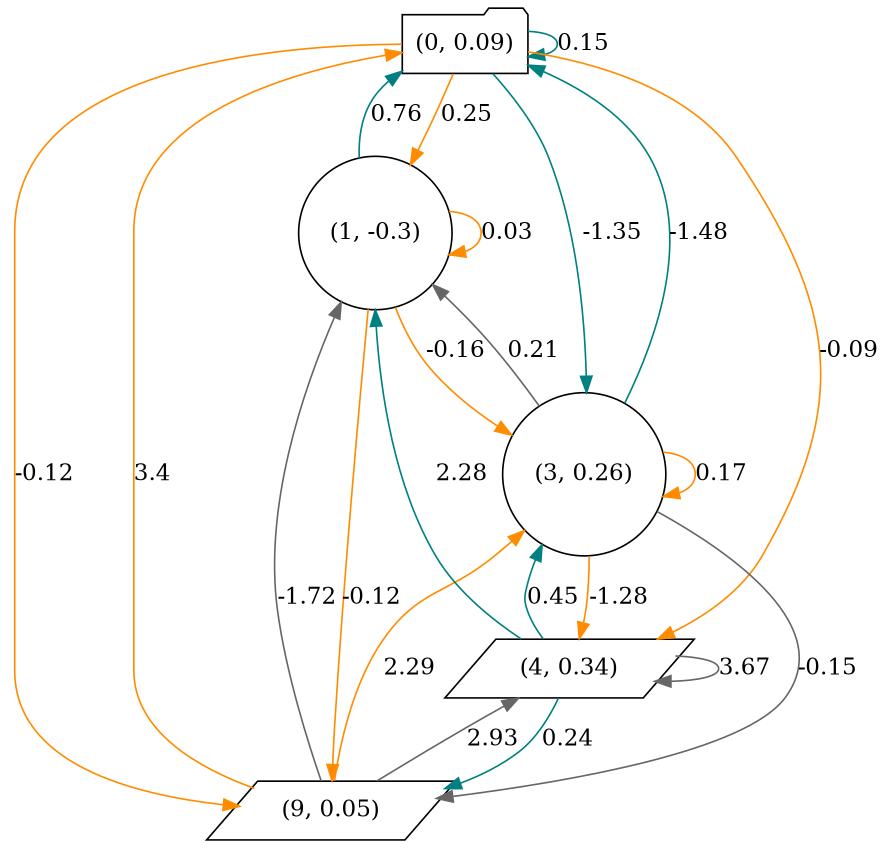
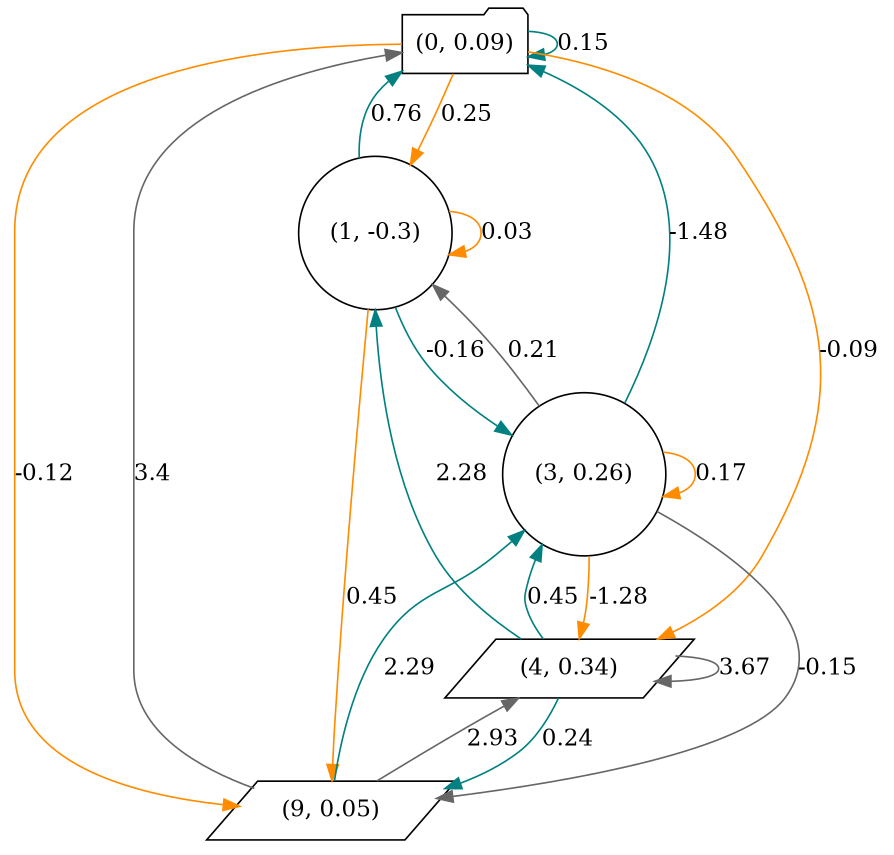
(567, 215) -> none
(134, 374) -> (134, 374)
(436, 375) -> (436, 375)
(275, 548) -> none
(372, 598) -> (372, 598)
(387, 635) -> (387, 635)
